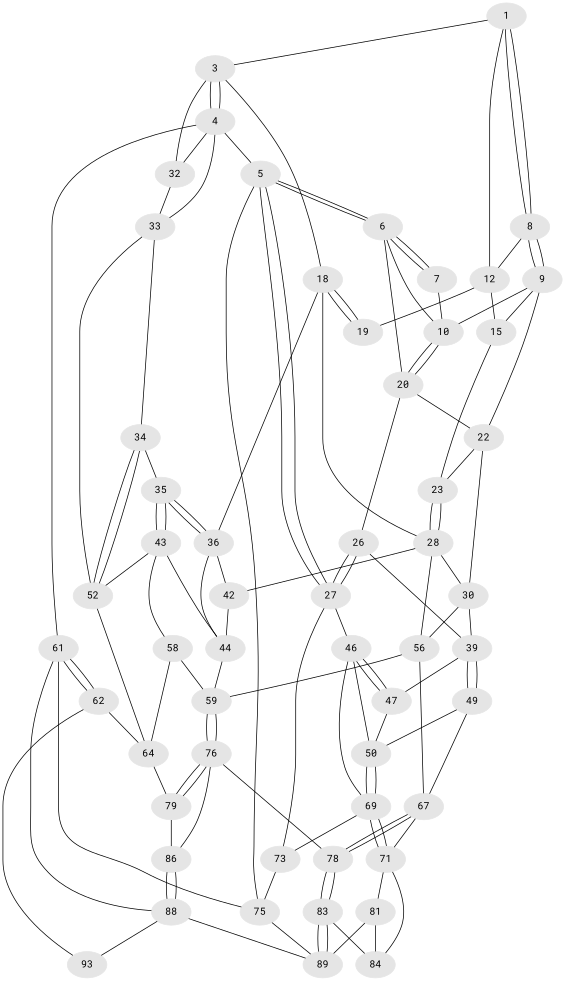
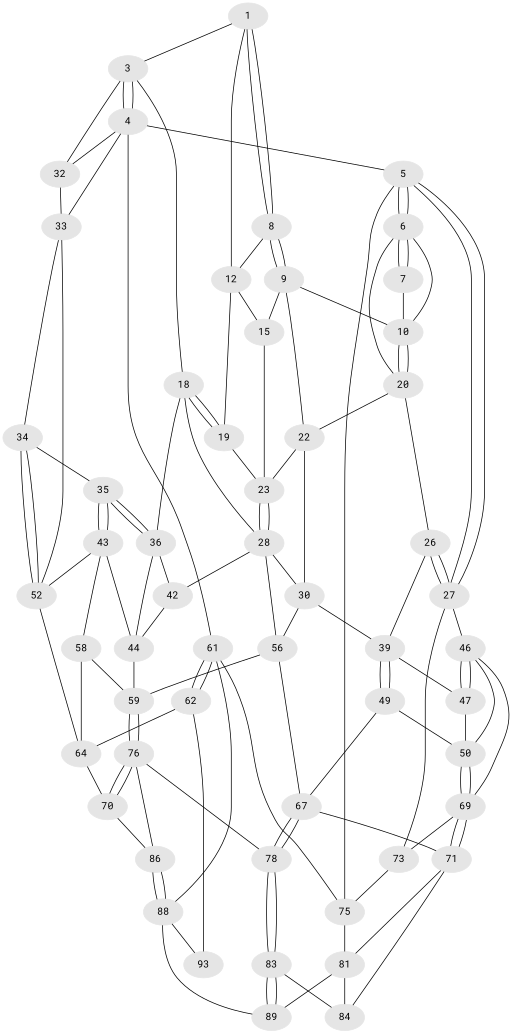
none -> (244, 464)
(171, 807) -> (108, 807)
(291, 938) -> (345, 938)
